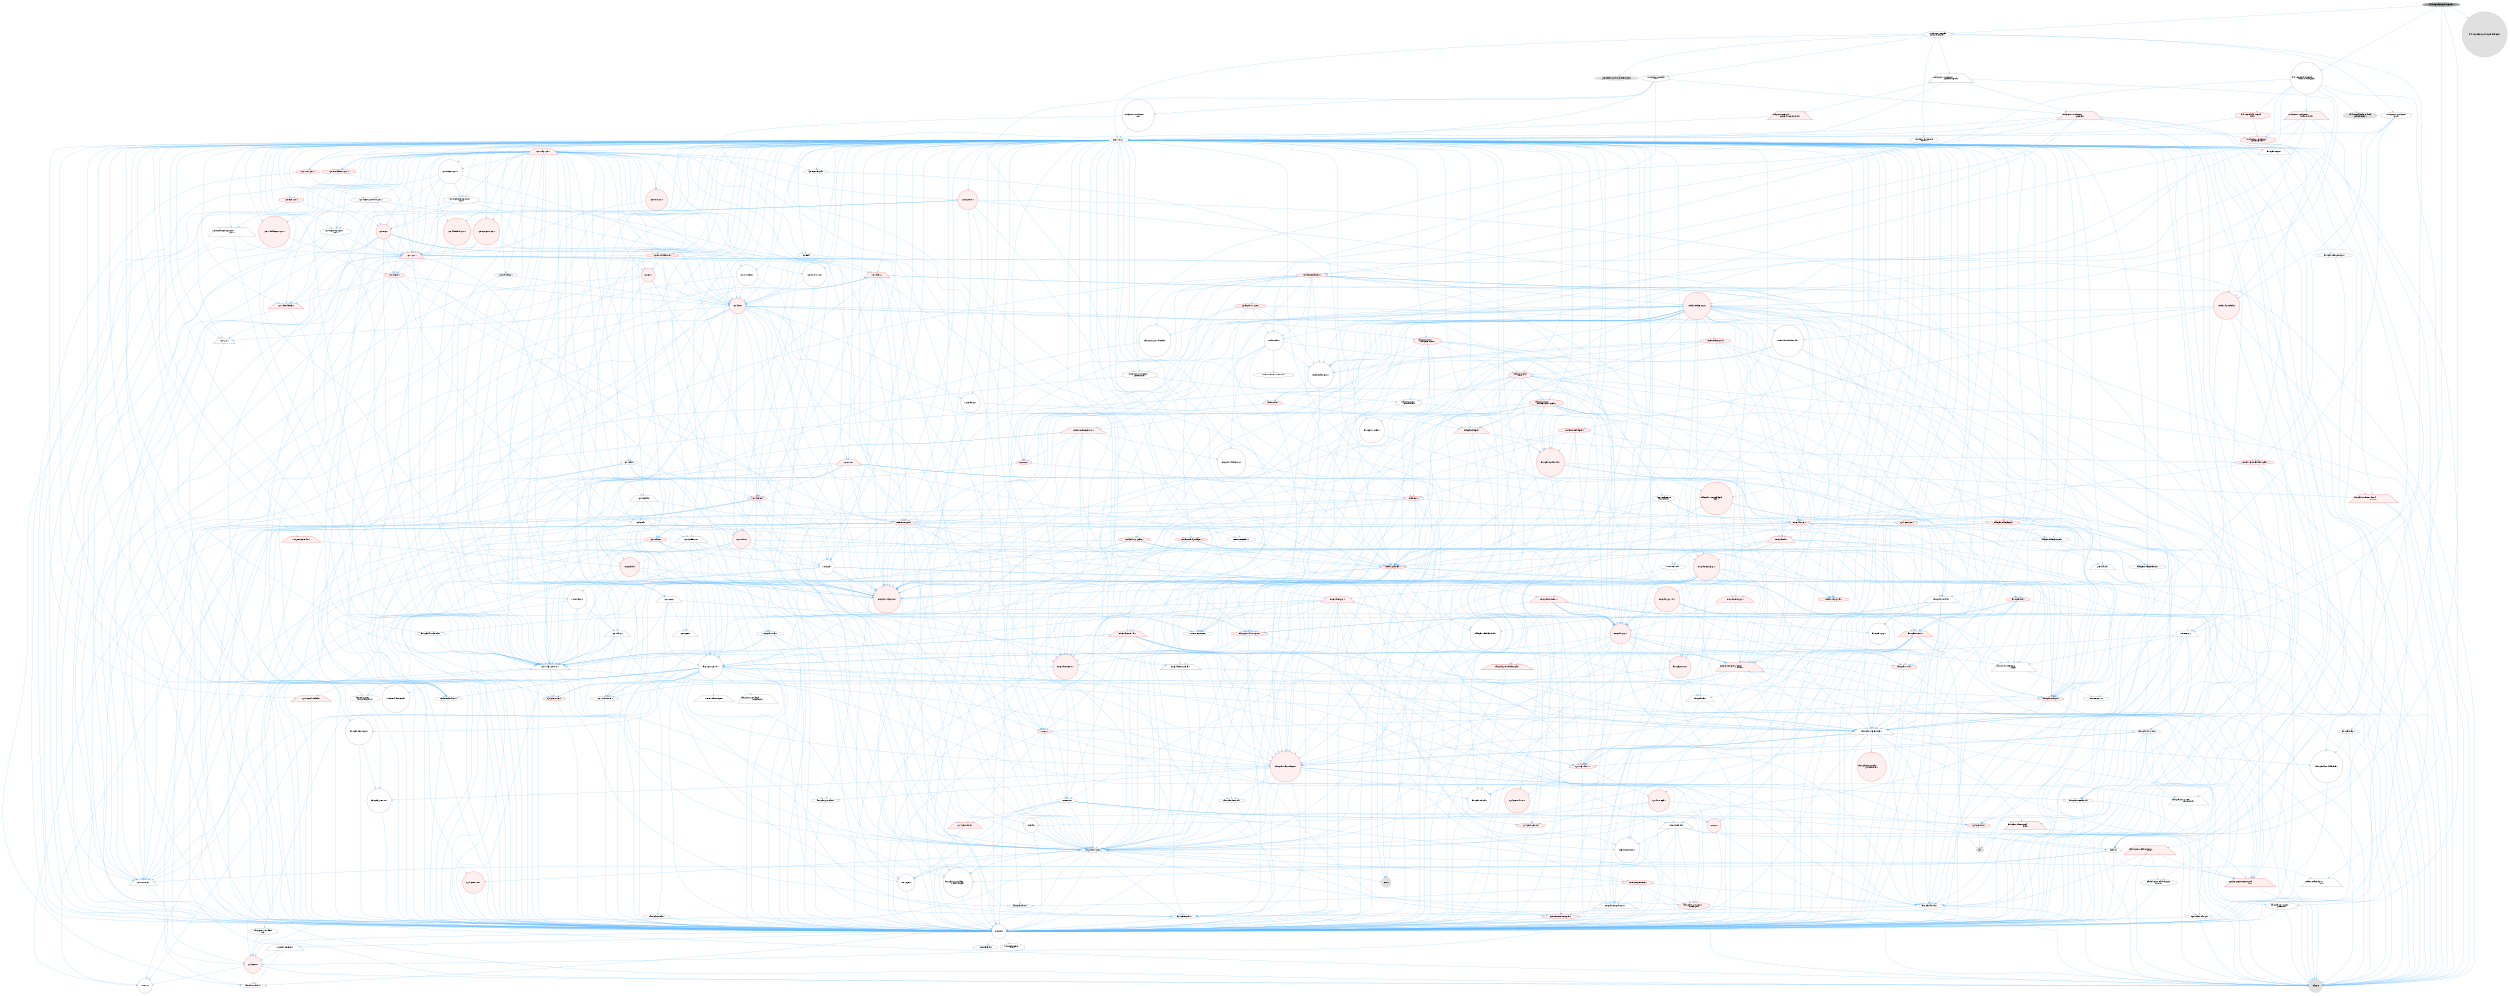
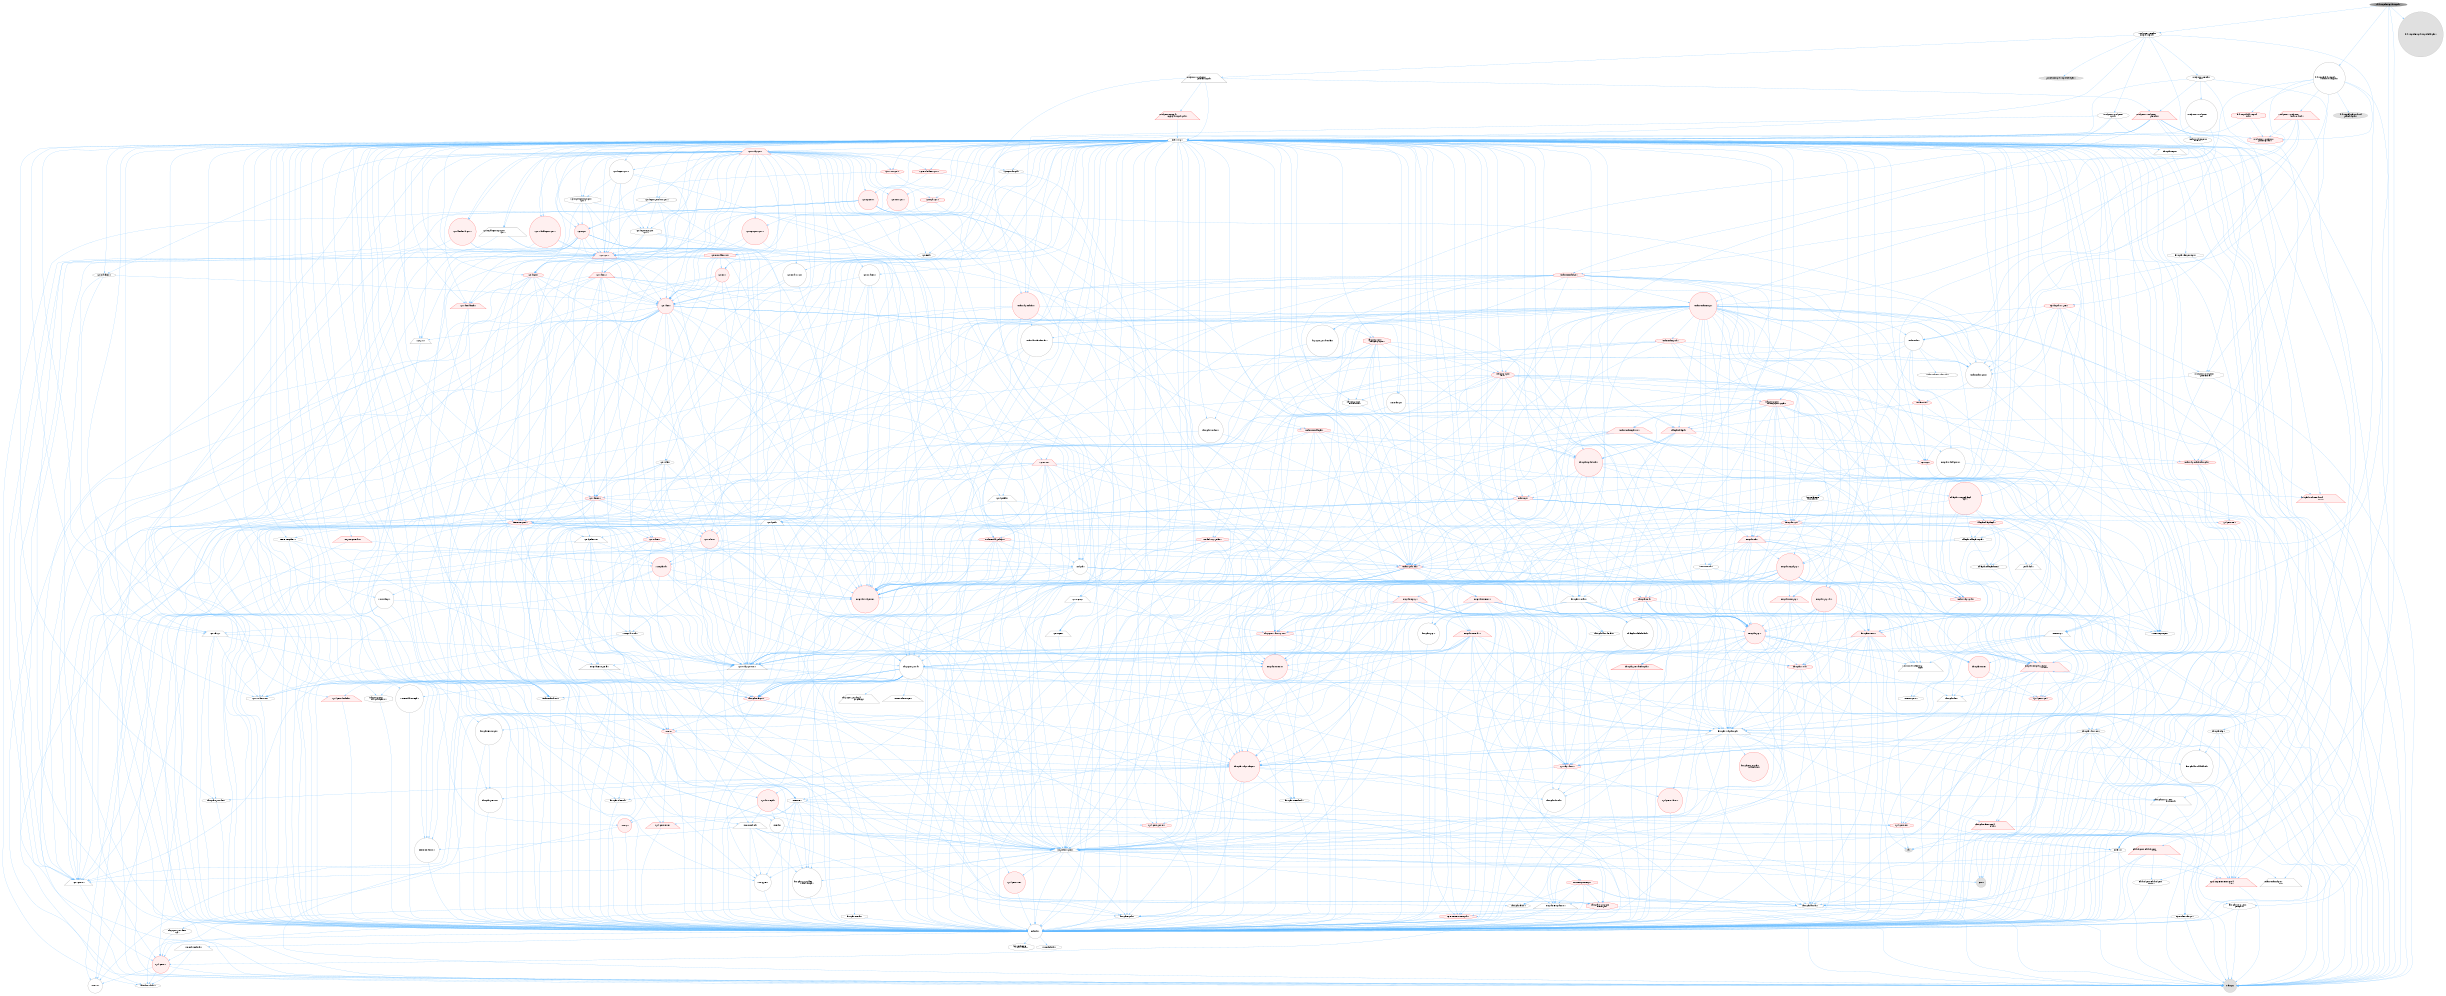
(1378, 473) -> (1310, 324)
(1013, 947) -> (1021, 947)
